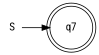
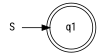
(71, 28) -> (71, 28)
